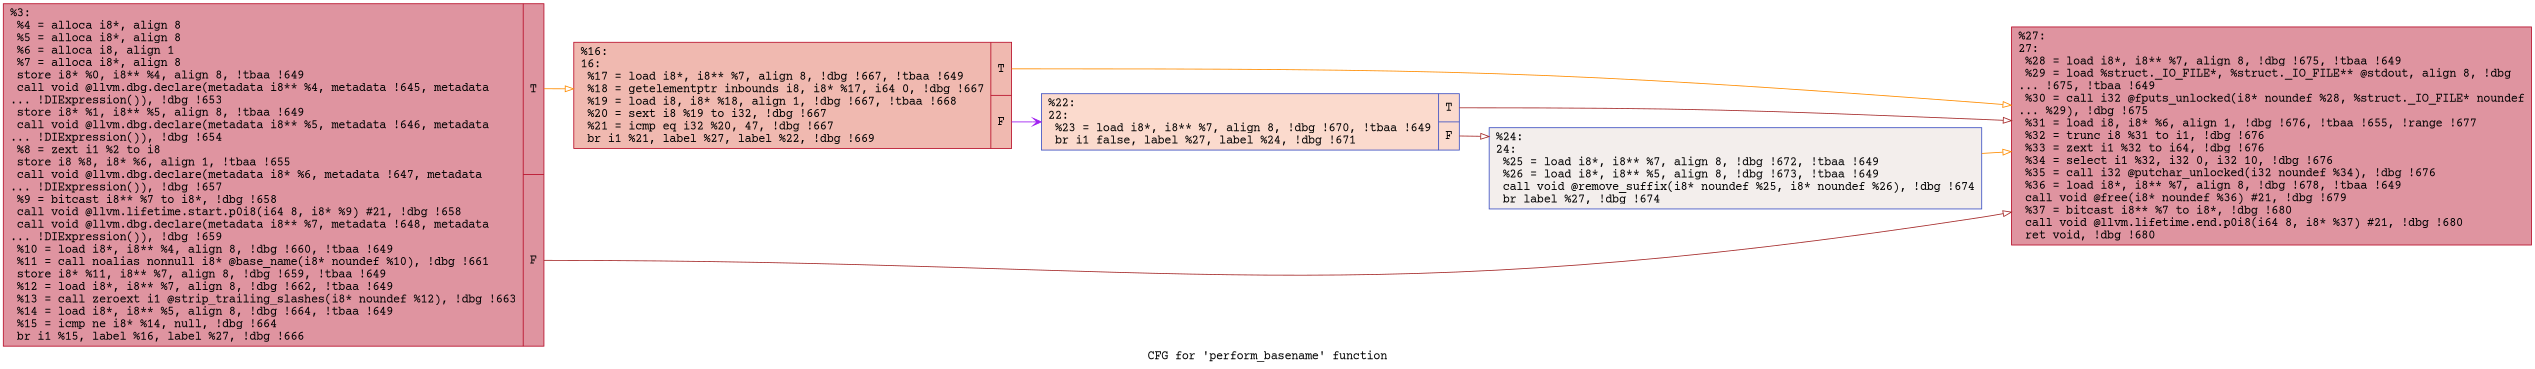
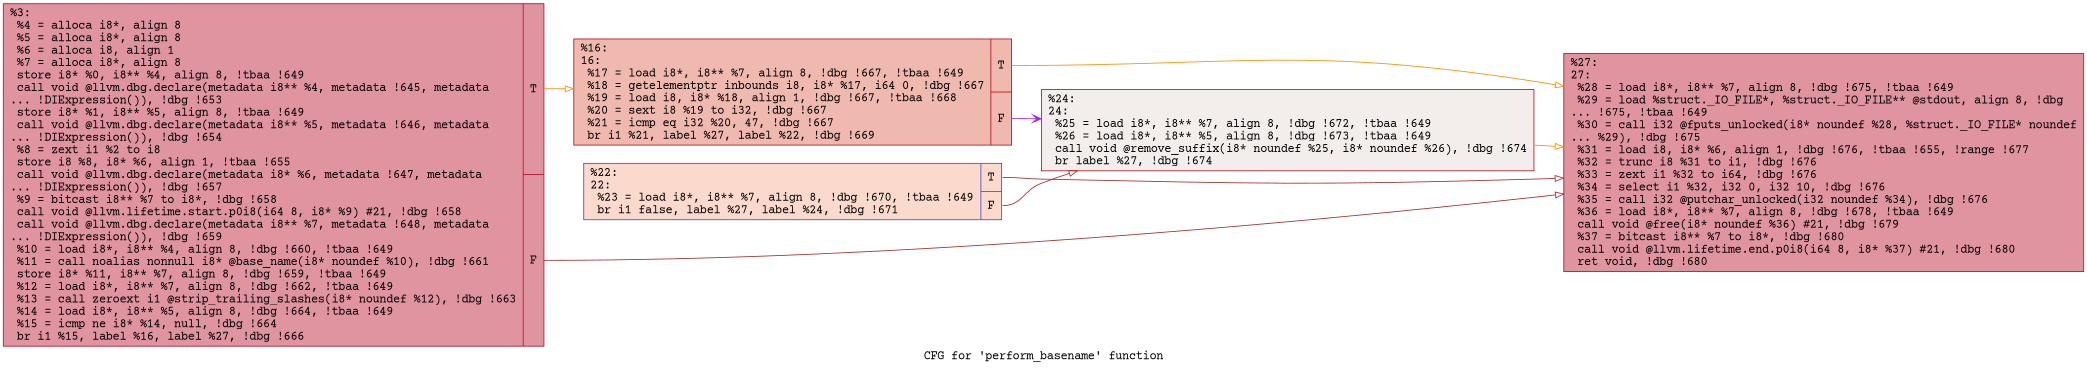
(1022, 122) -> (1022, 119)
(1735, 168) -> (1288, 130)
